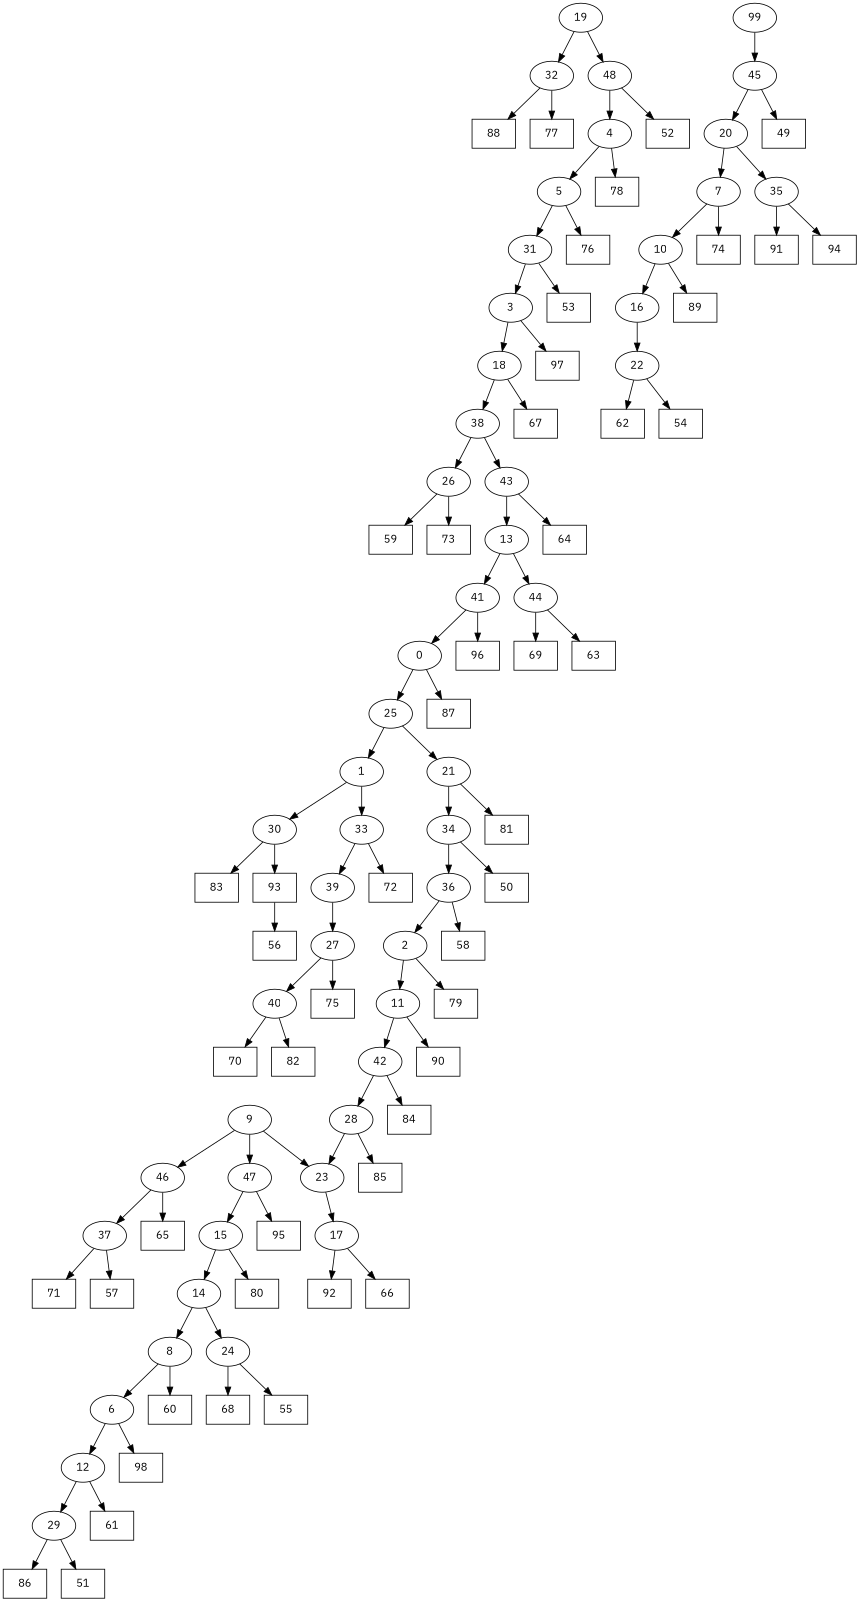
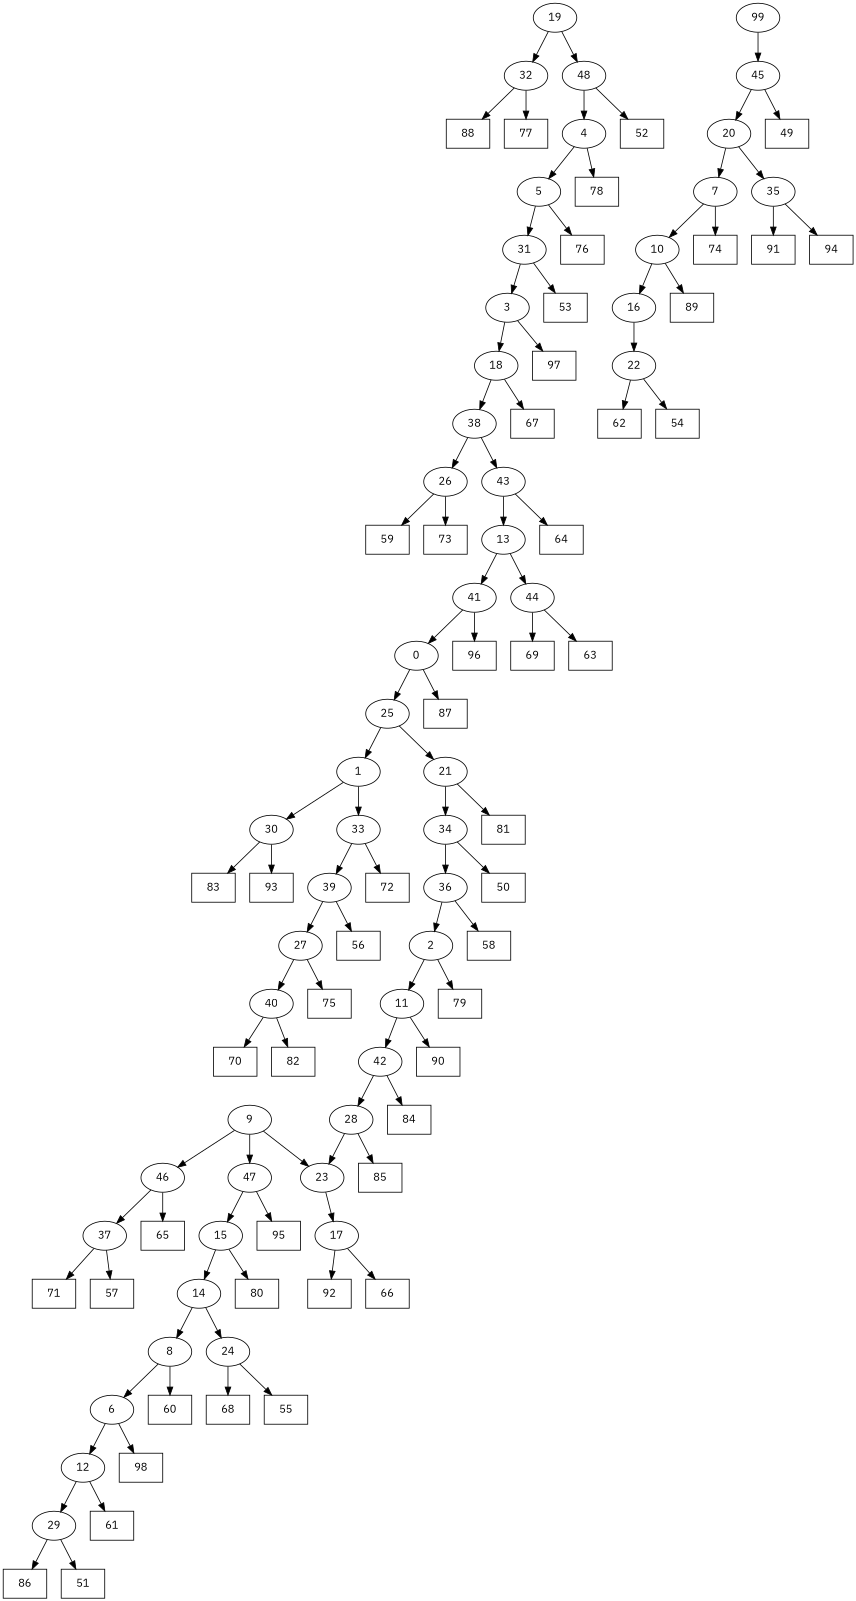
(275, 913) -> (342, 913)
